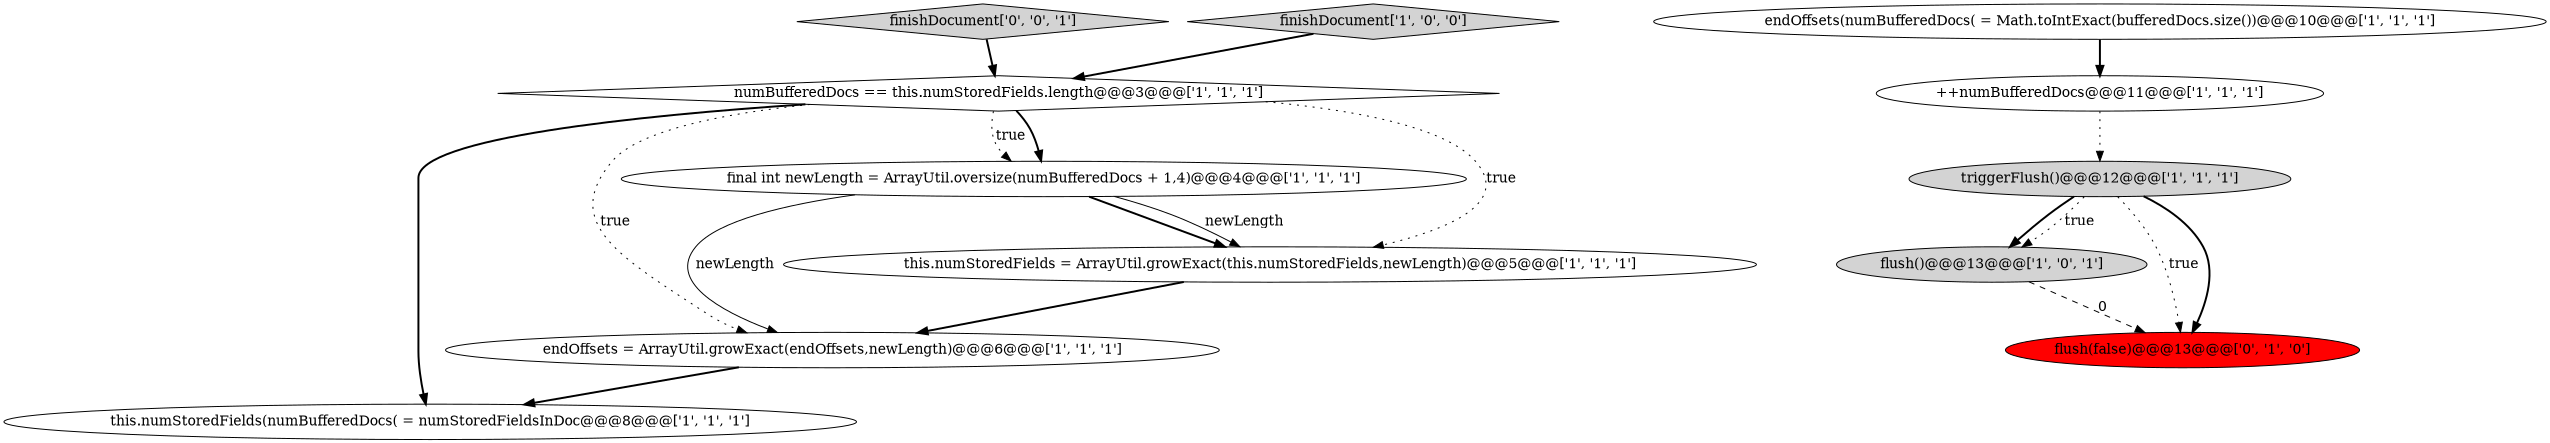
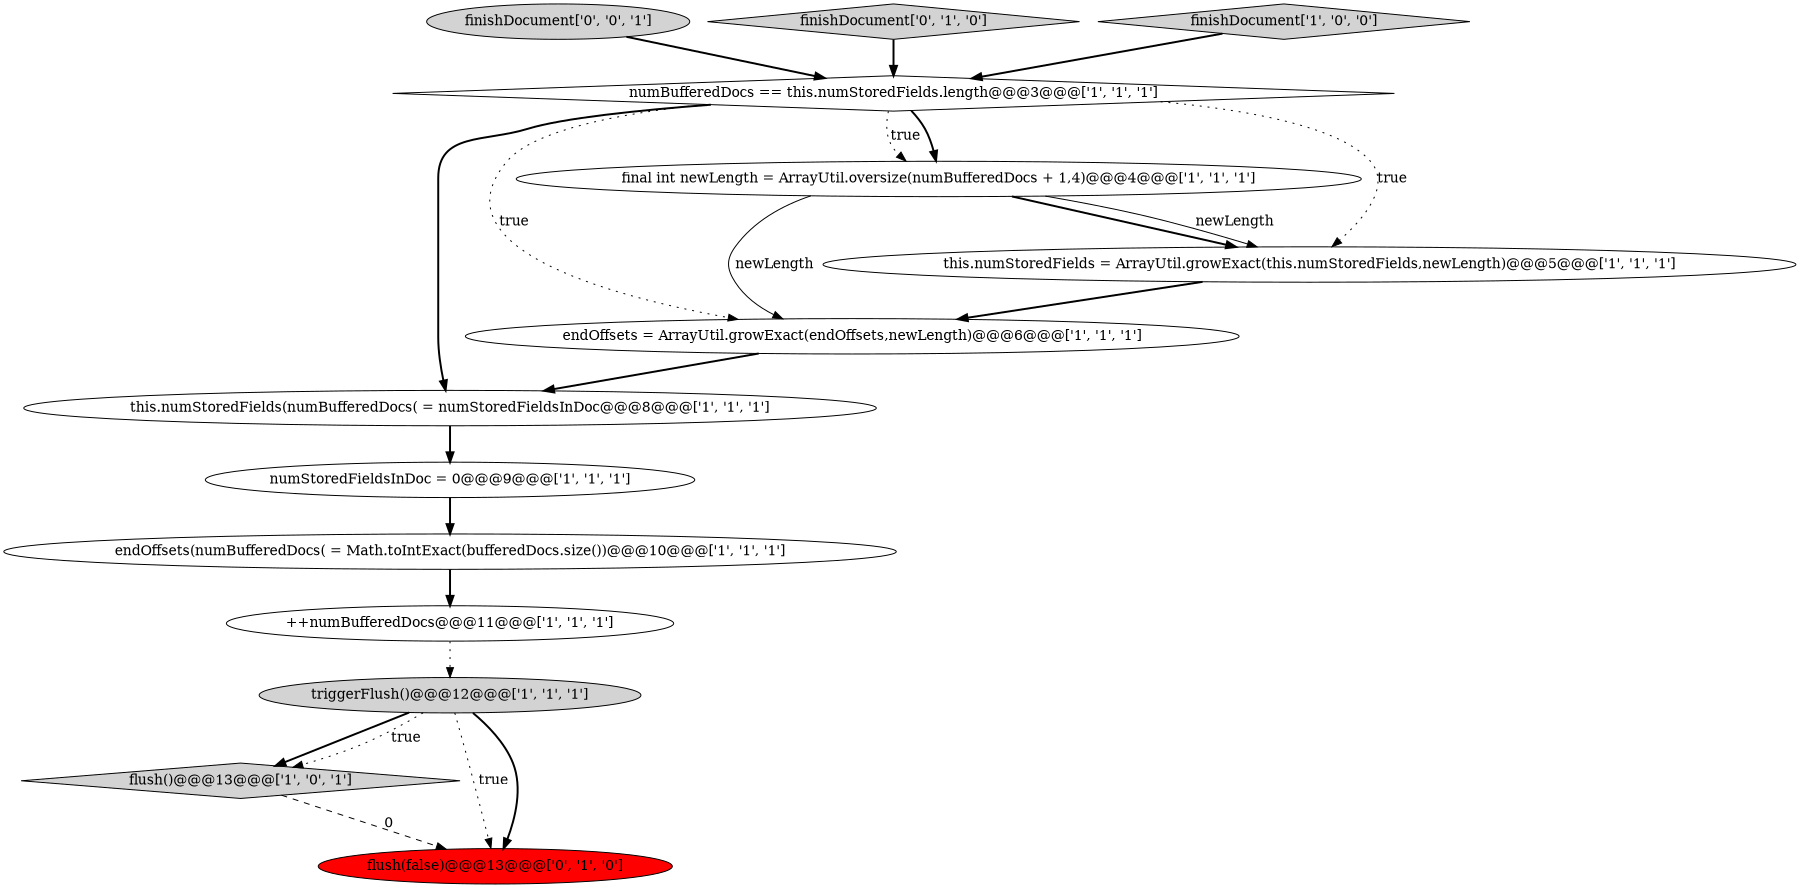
none -> (894, 22)
(983, 22) -> (558, 22)
(1992, 265) -> (241, 781)
none -> (450, 480)
